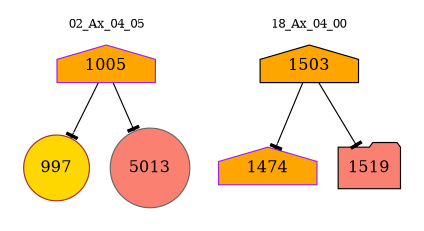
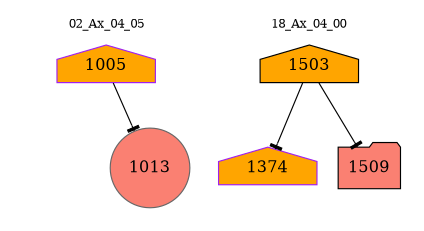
(57, 168) -> none
(150, 168) -> (150, 168)
(268, 168) -> (268, 168)
(369, 168) -> (369, 168)
